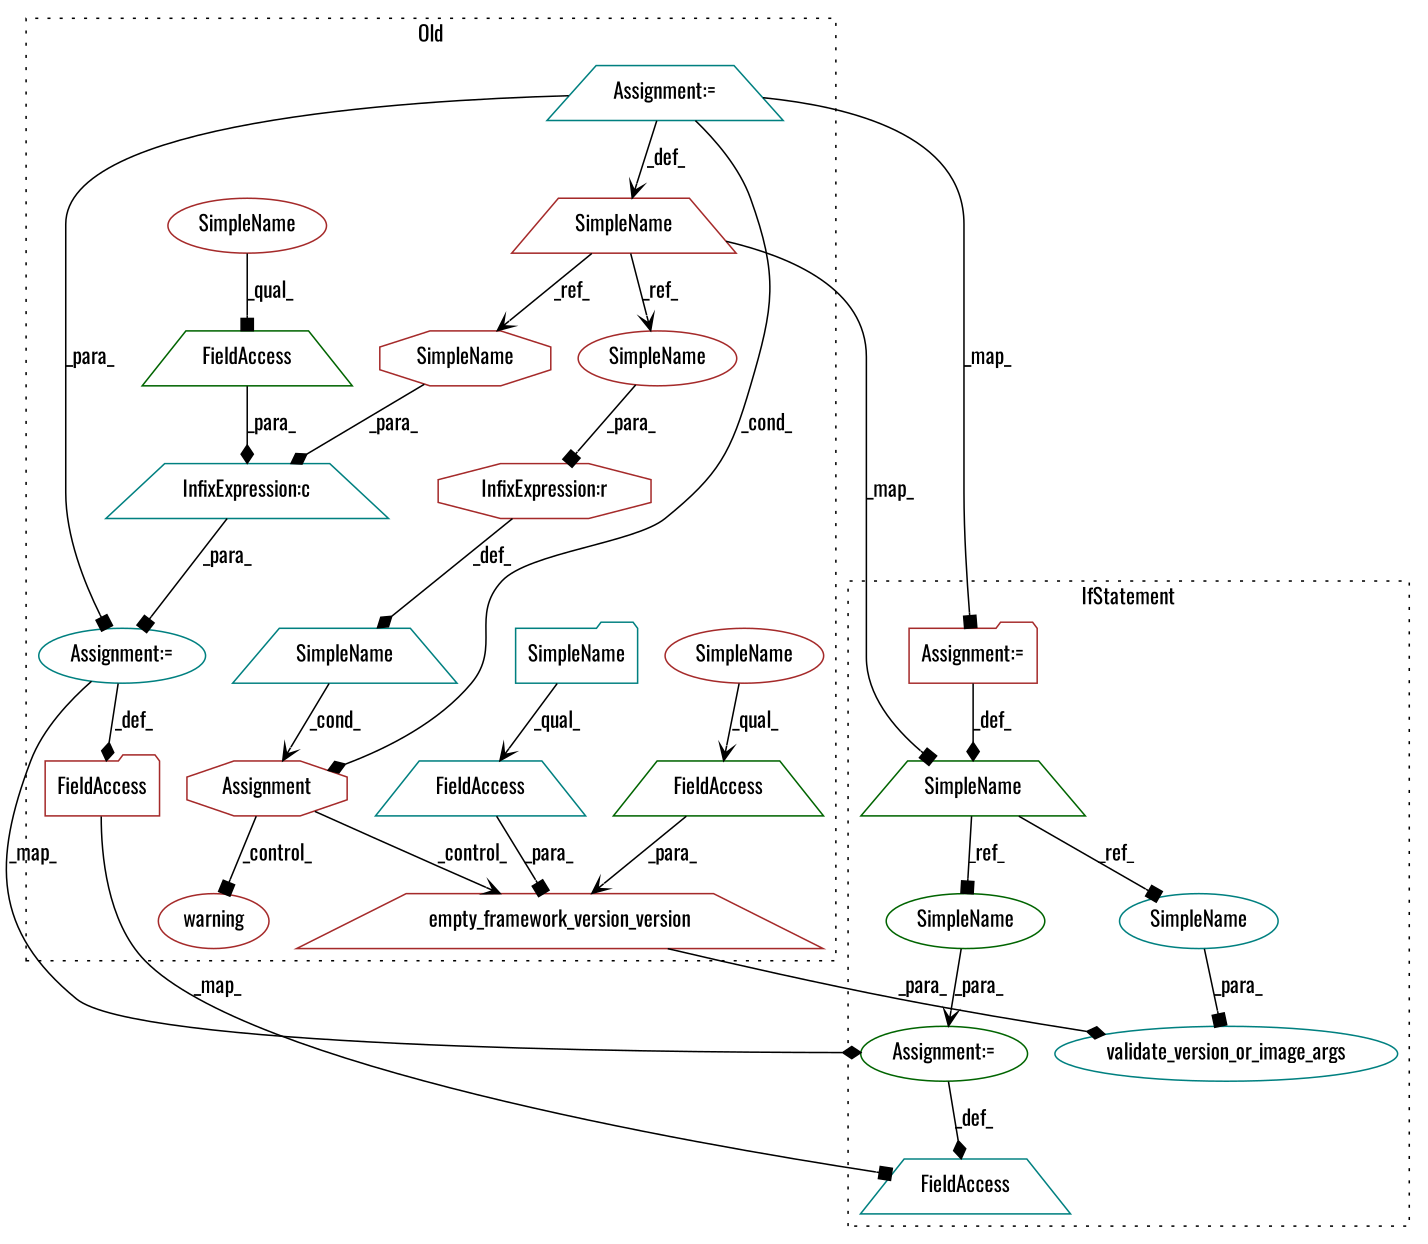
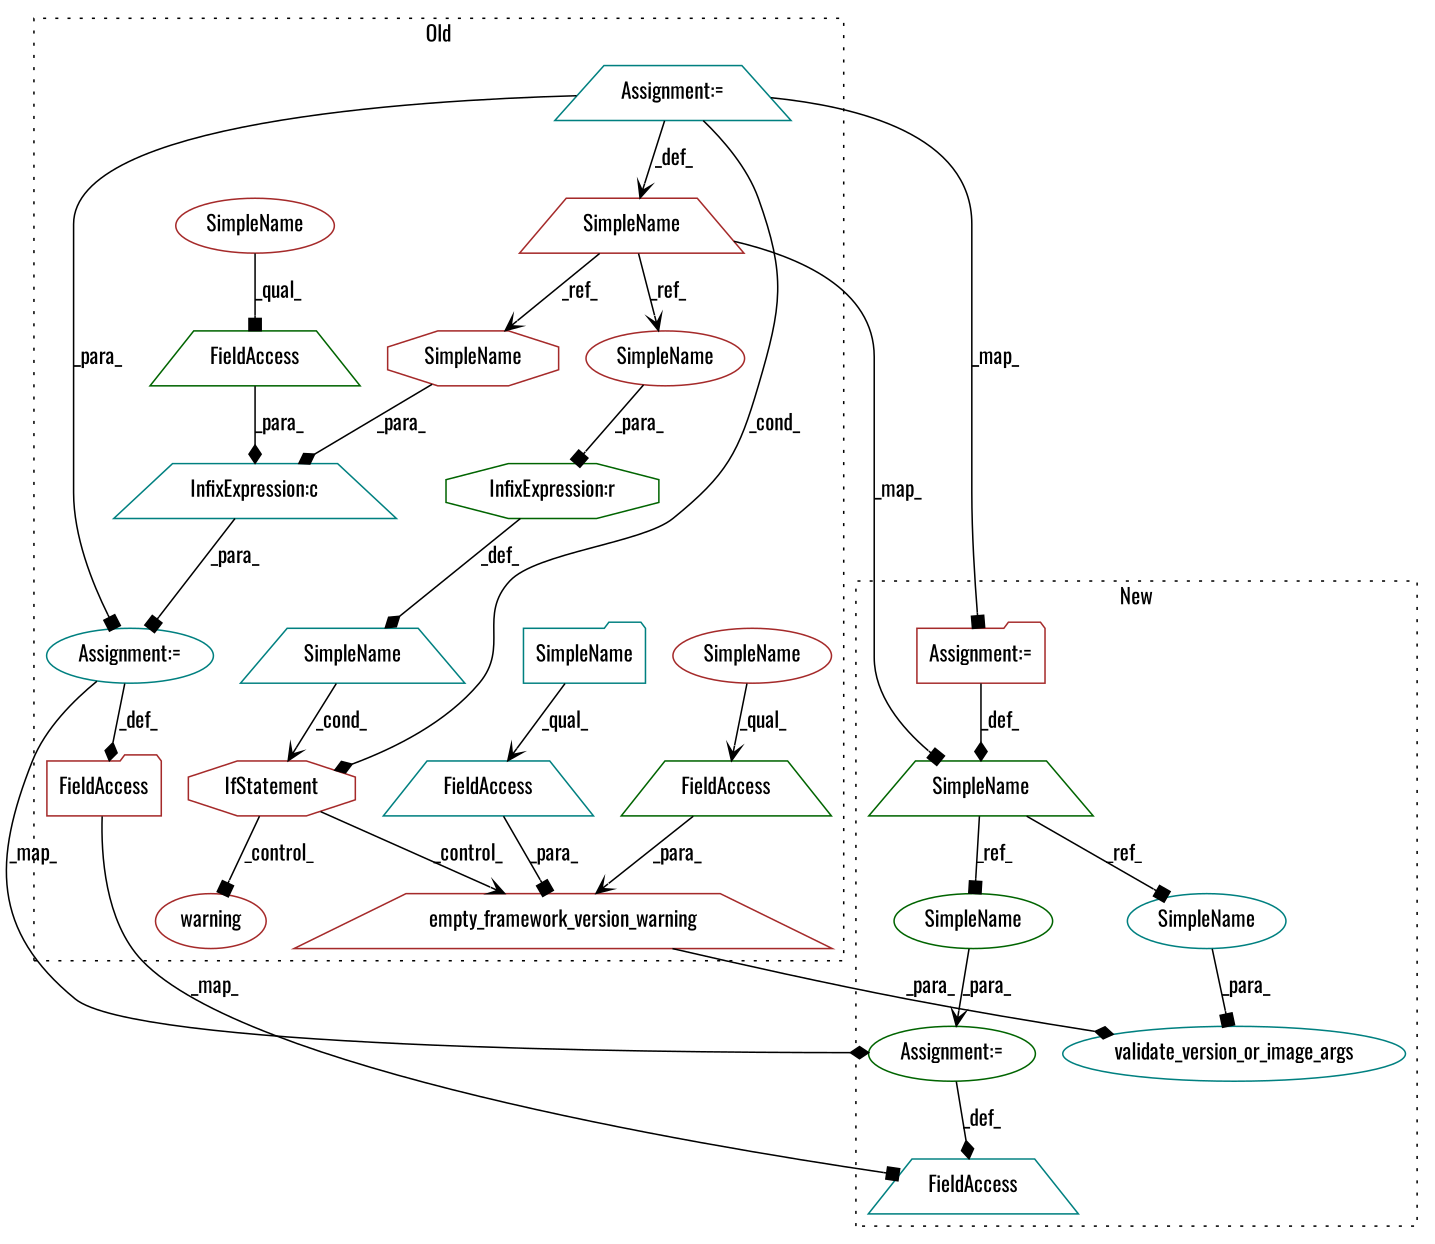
(545, 491) -> (552, 491)
(1129, 599) -> (1137, 599)
(267, 788) -> (272, 788)
(560, 921) -> (563, 921)
